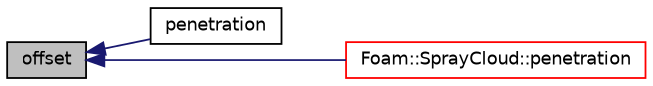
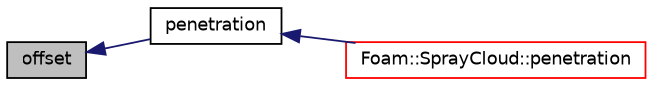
(225, 60) -> (328, 40)
